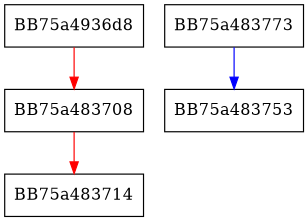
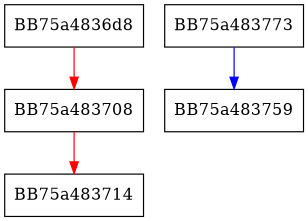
(74, 26) -> (74, 26)
(234, 111) -> (234, 111)
